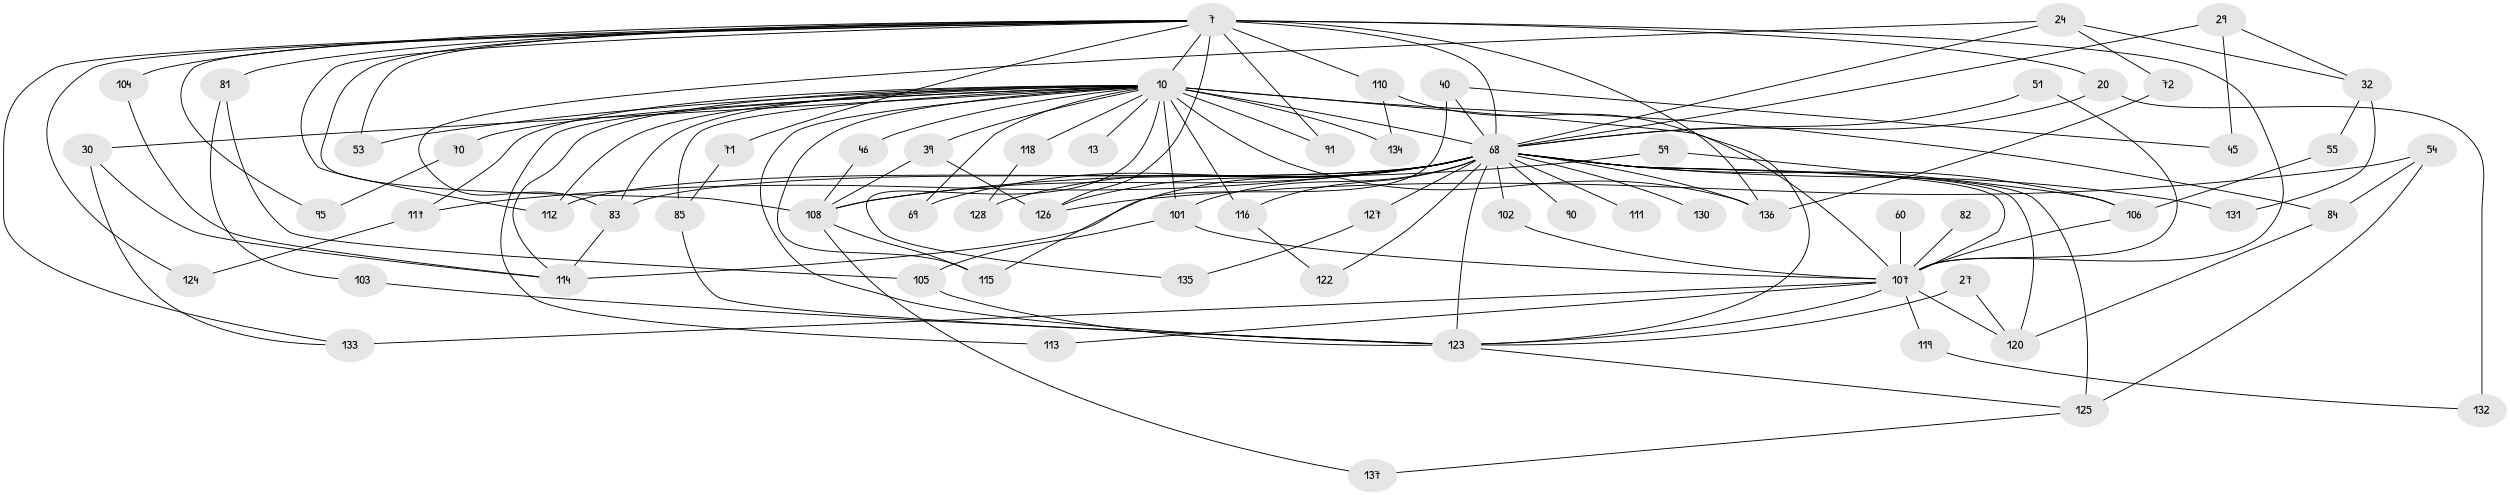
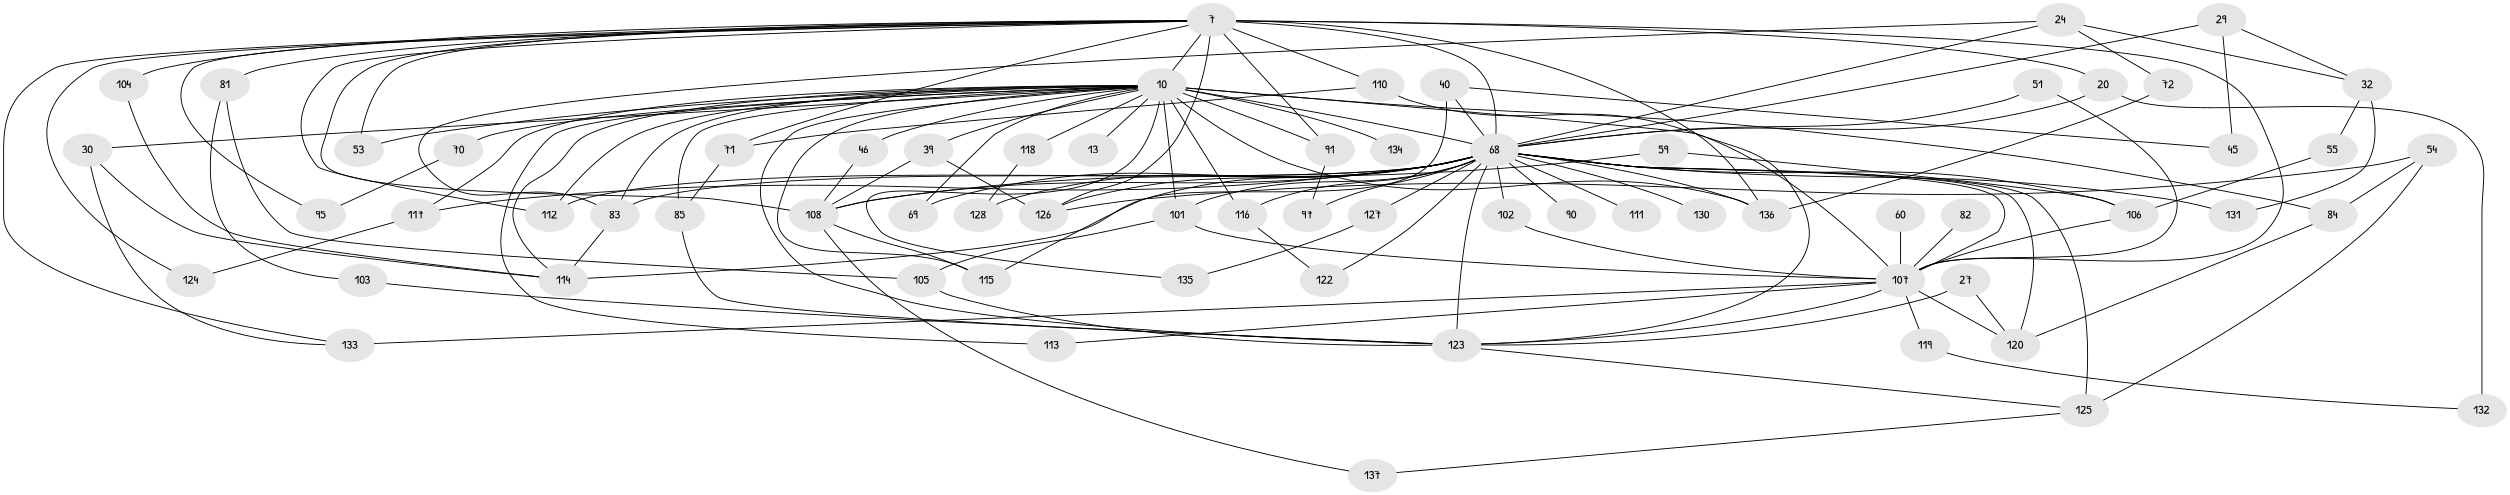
(1387, 117) -> (1069, 112)
none -> (1307, 215)
